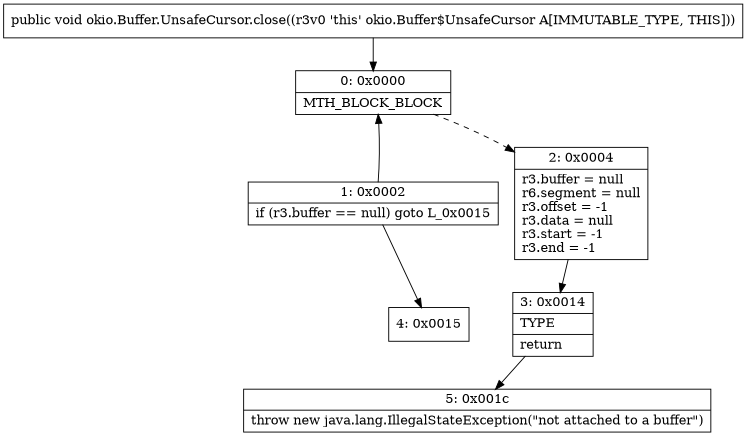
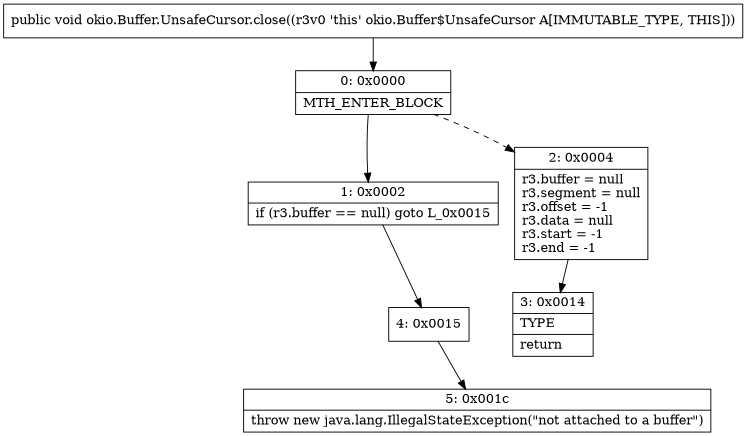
(373, 103) -> (373, 103)
(379, 153) -> (367, 144)
(581, 193) -> (581, 193)
(514, 369) -> (449, 361)
